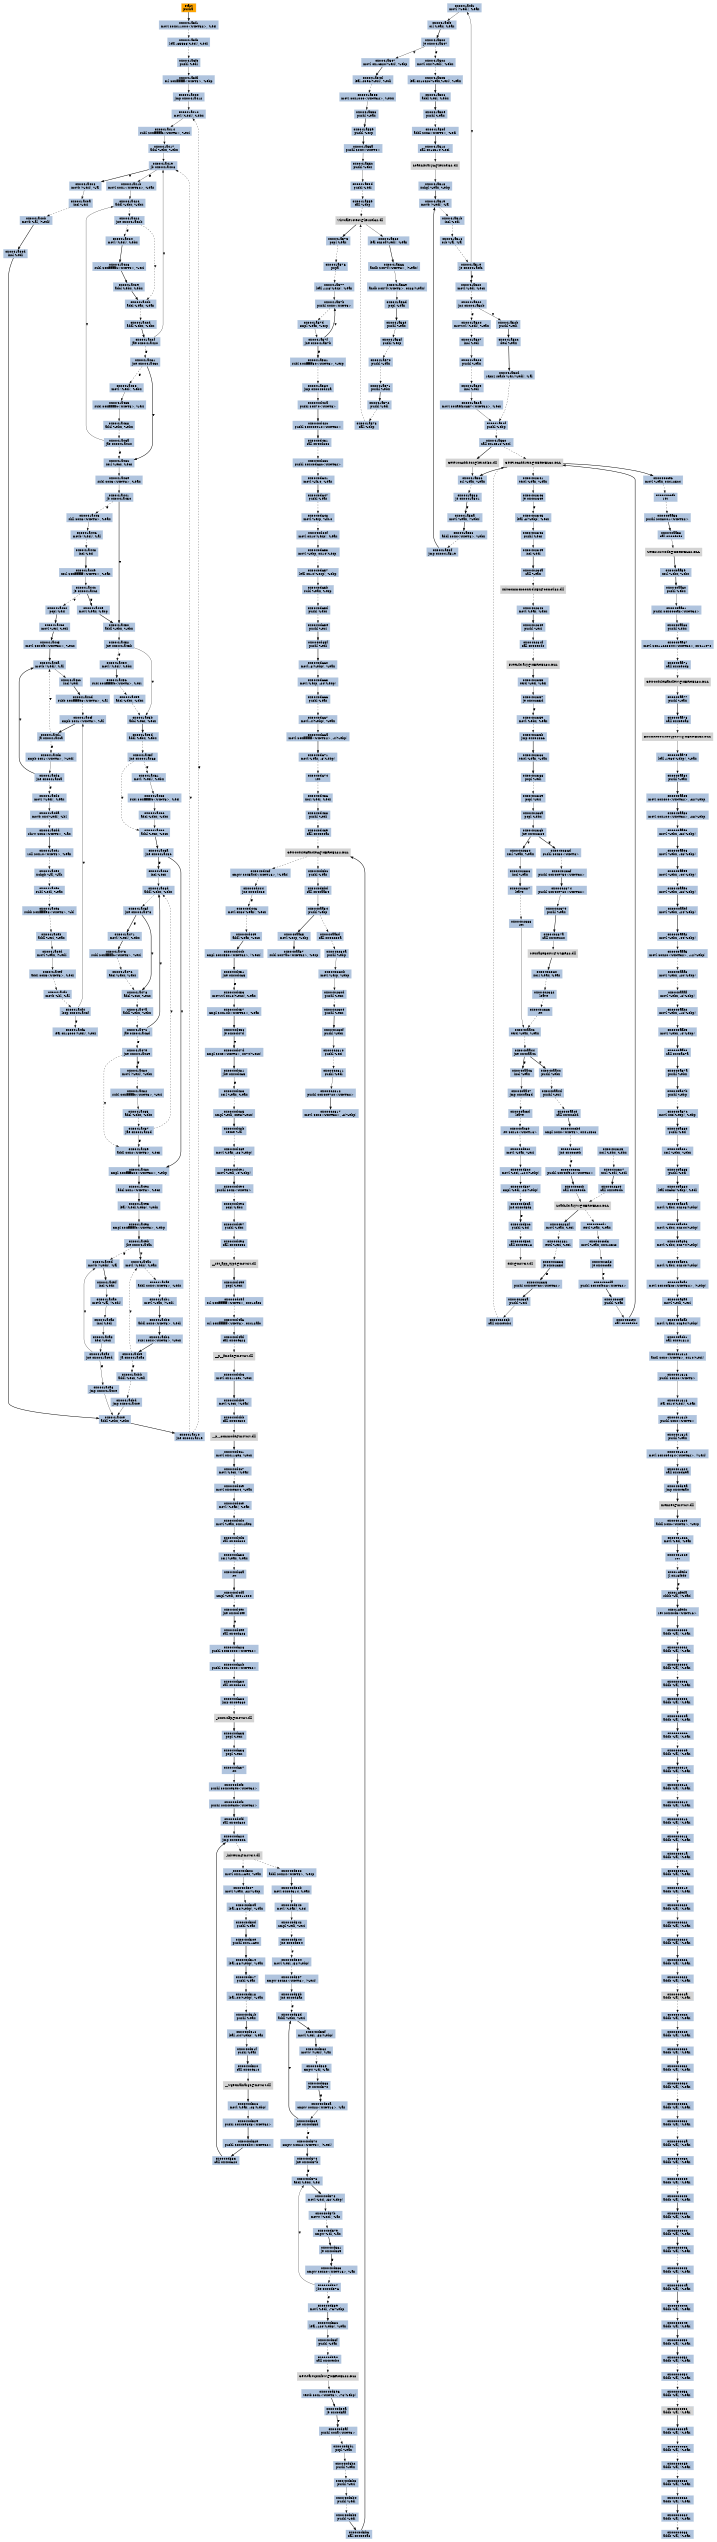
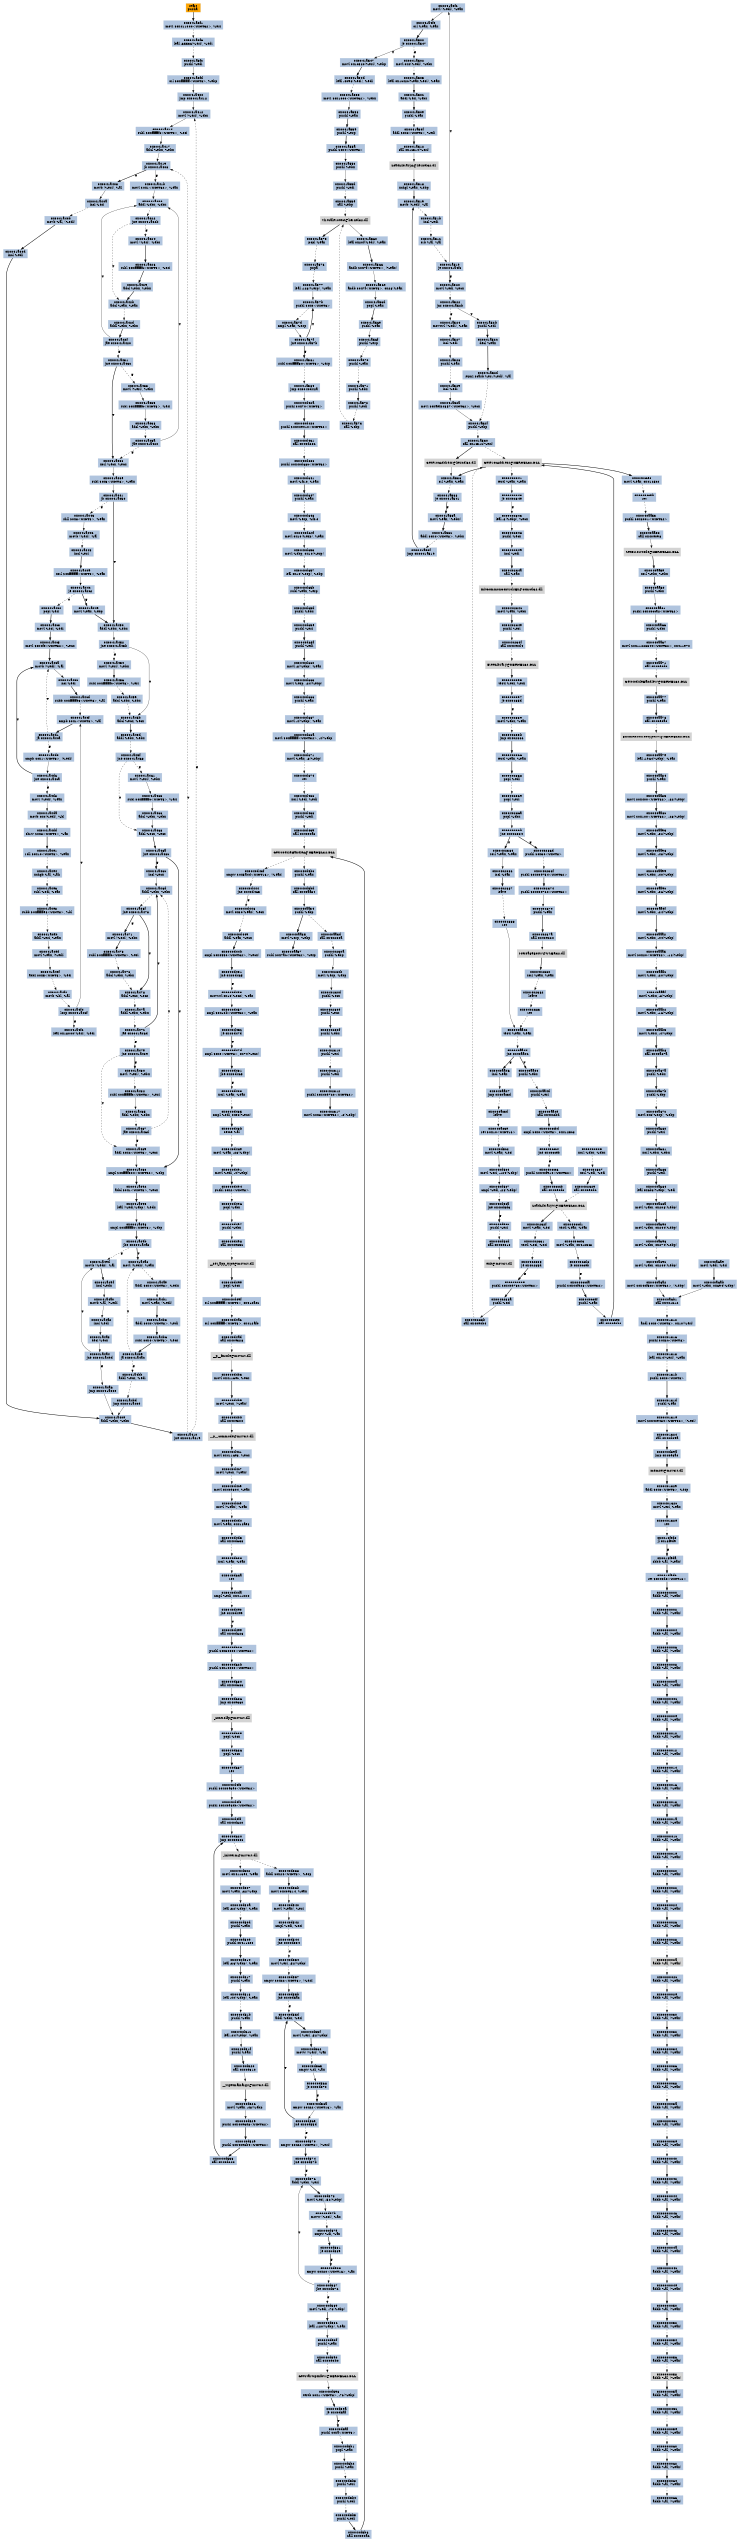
(163, 257) -> (102, 262)
(678, 1292) -> (661, 1292)
